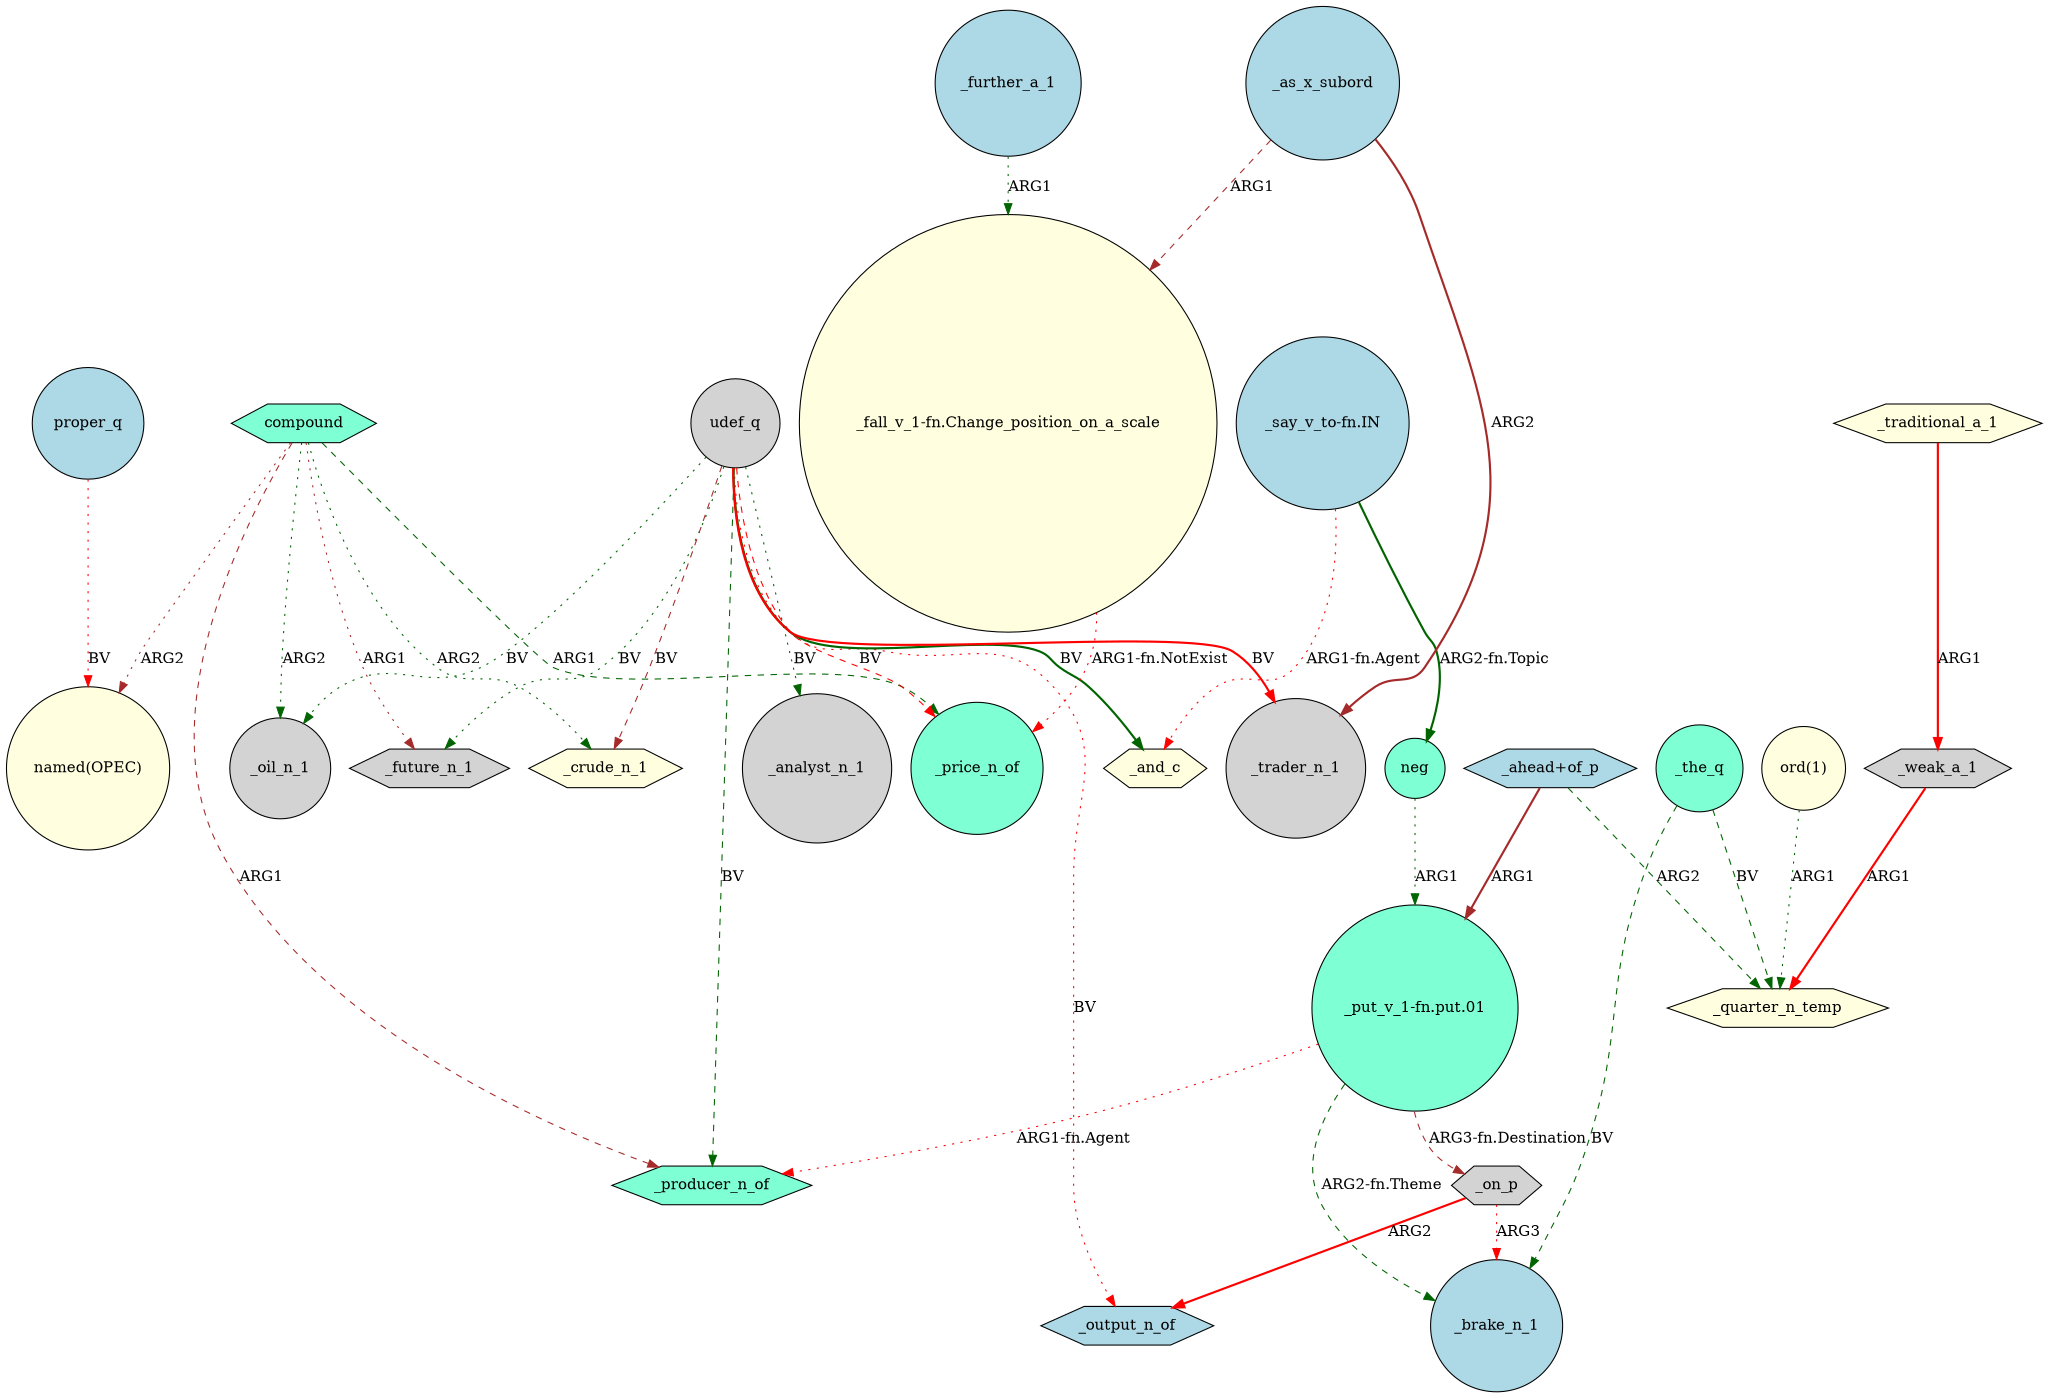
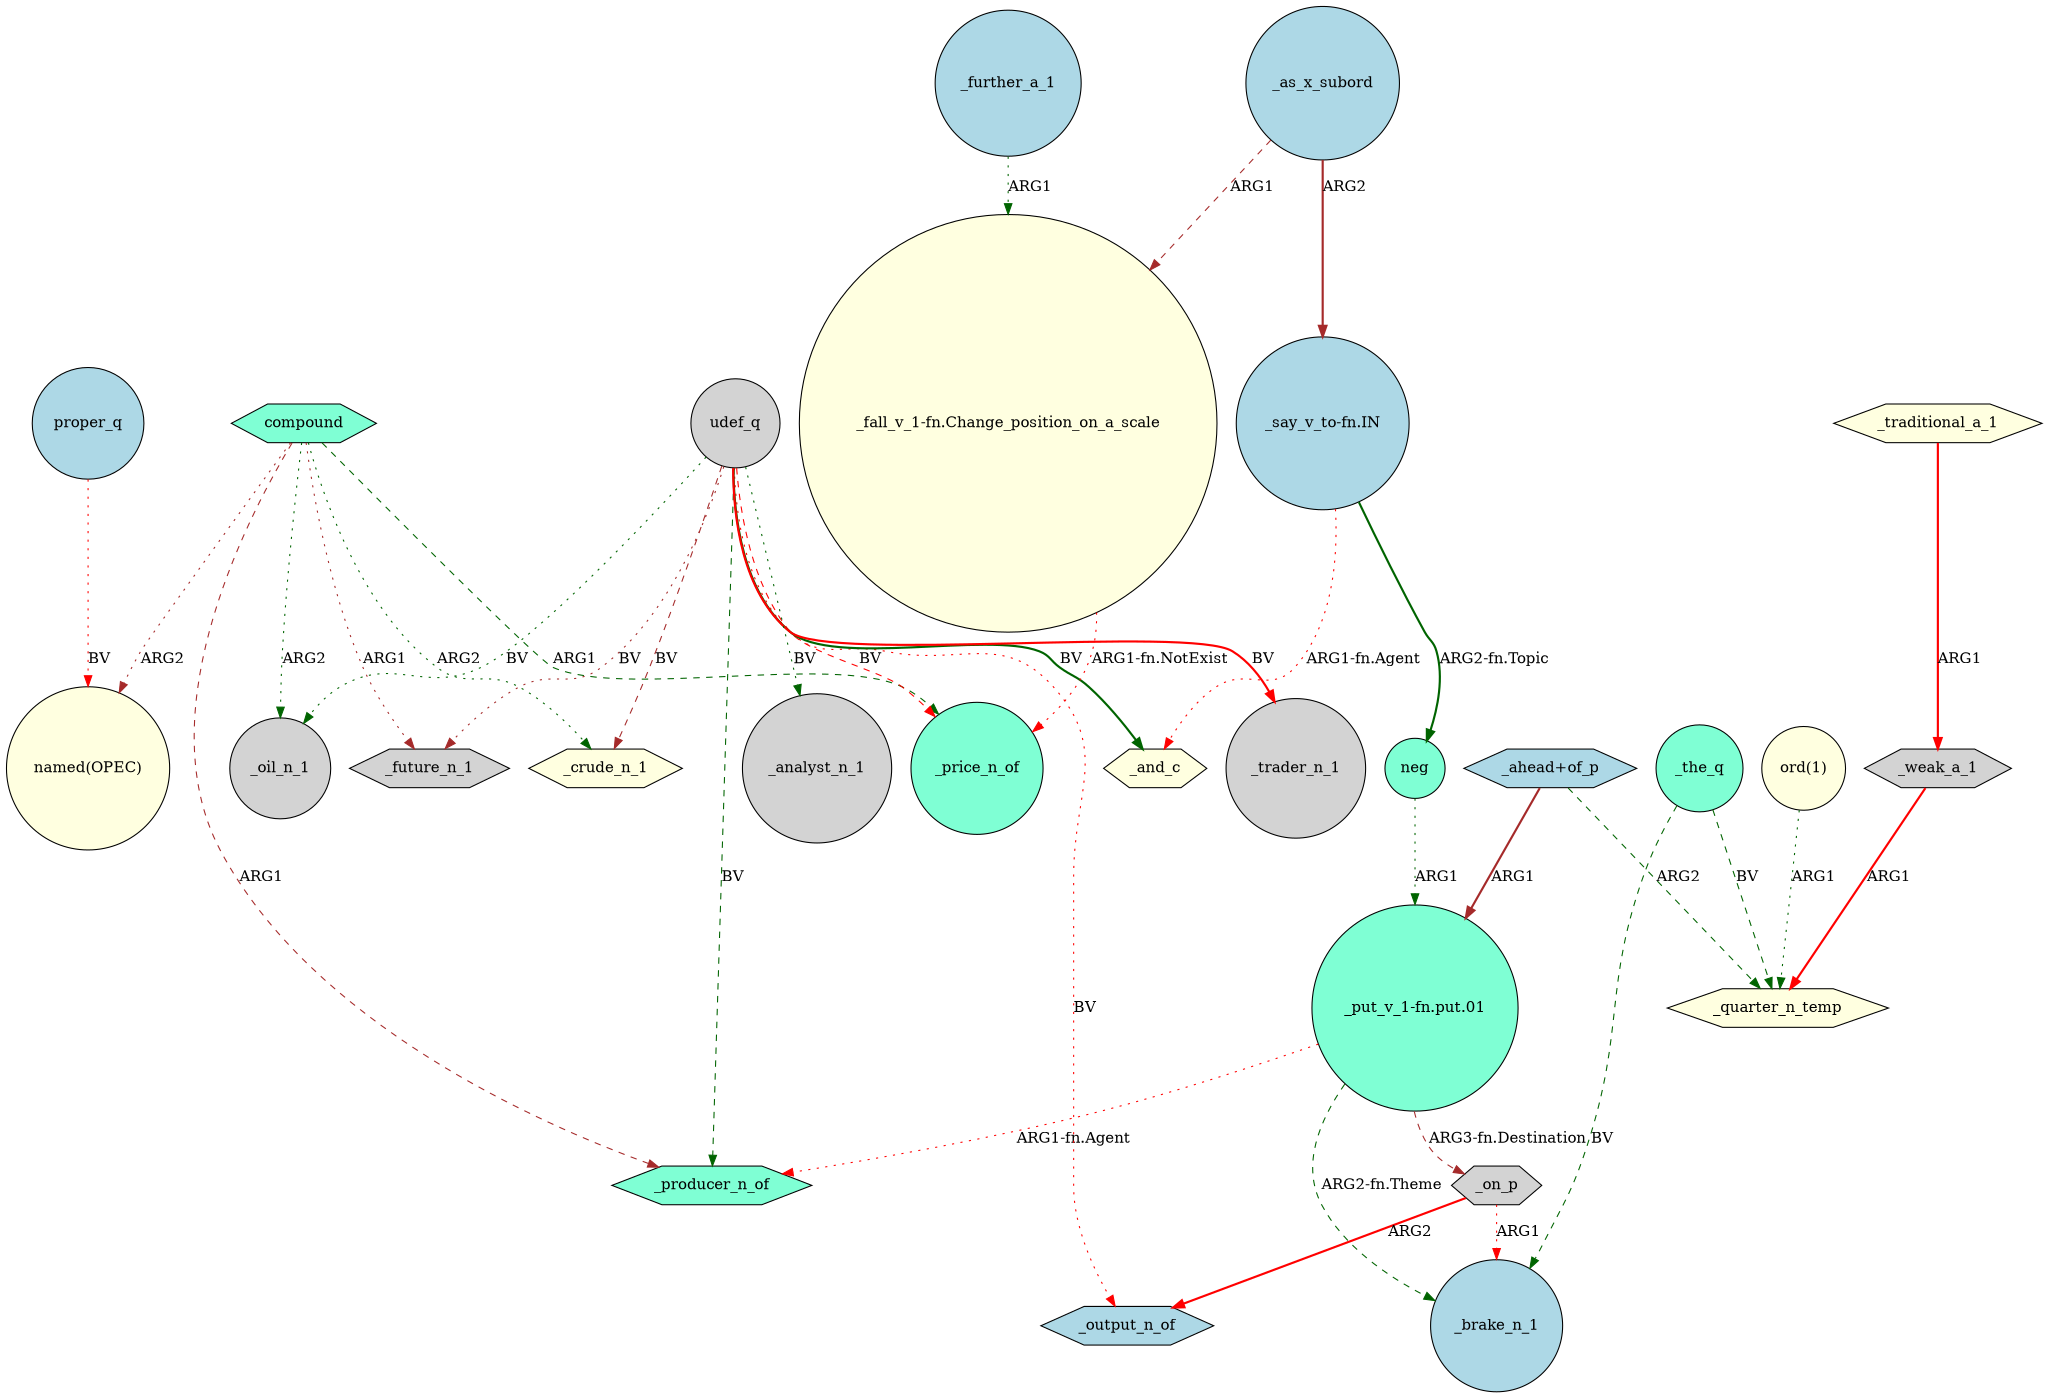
(1487, 443) -> (1323, 243)
(626, 645) -> (626, 645)
(1519, 1232) -> (1519, 1232)
